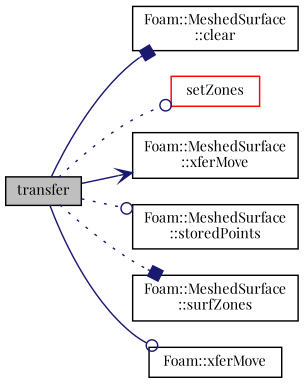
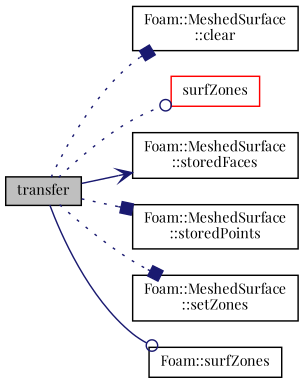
(215, 91) -> (215, 91)
(89, 112) -> (89, 112)
(215, 155) -> (215, 155)
(100, 203) -> (100, 203)
(215, 298) -> (215, 298)
(215, 362) -> (215, 362)
